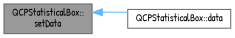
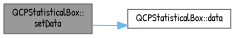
(115, 12) -> (105, 25)
